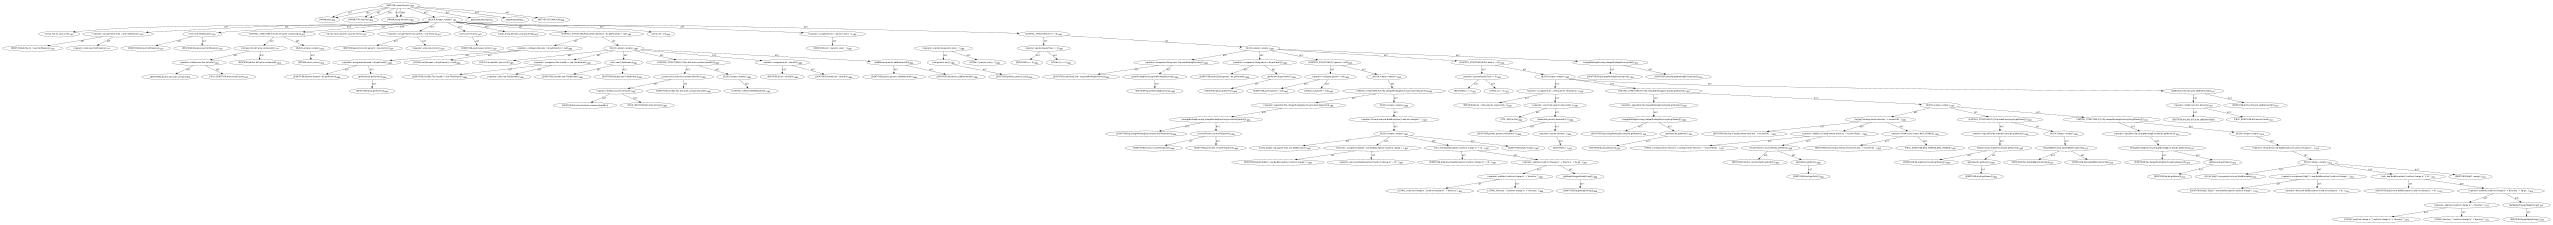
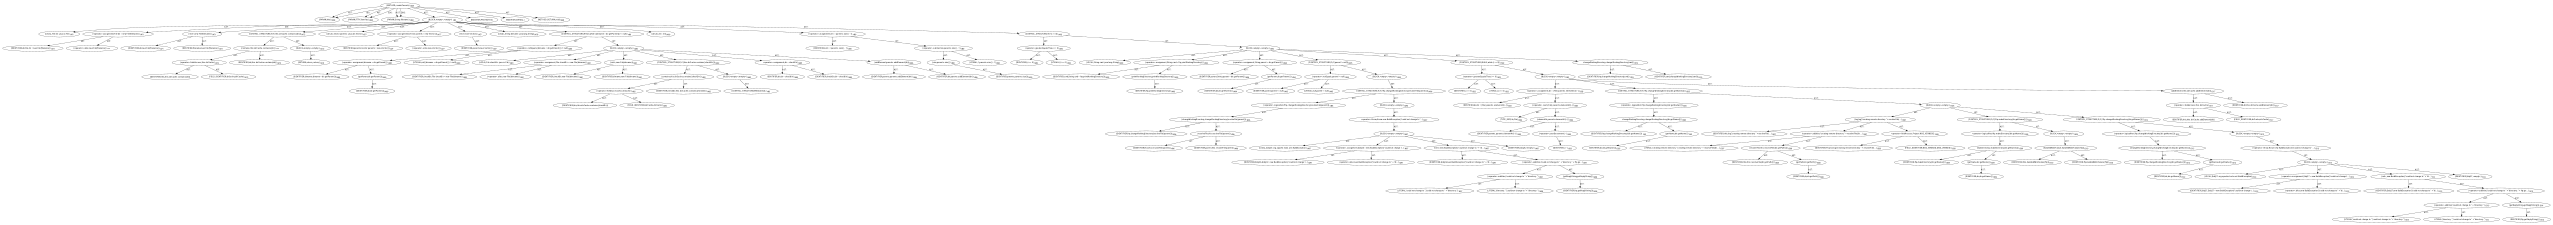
none -> (888, 41)
none -> (1105, 63)
